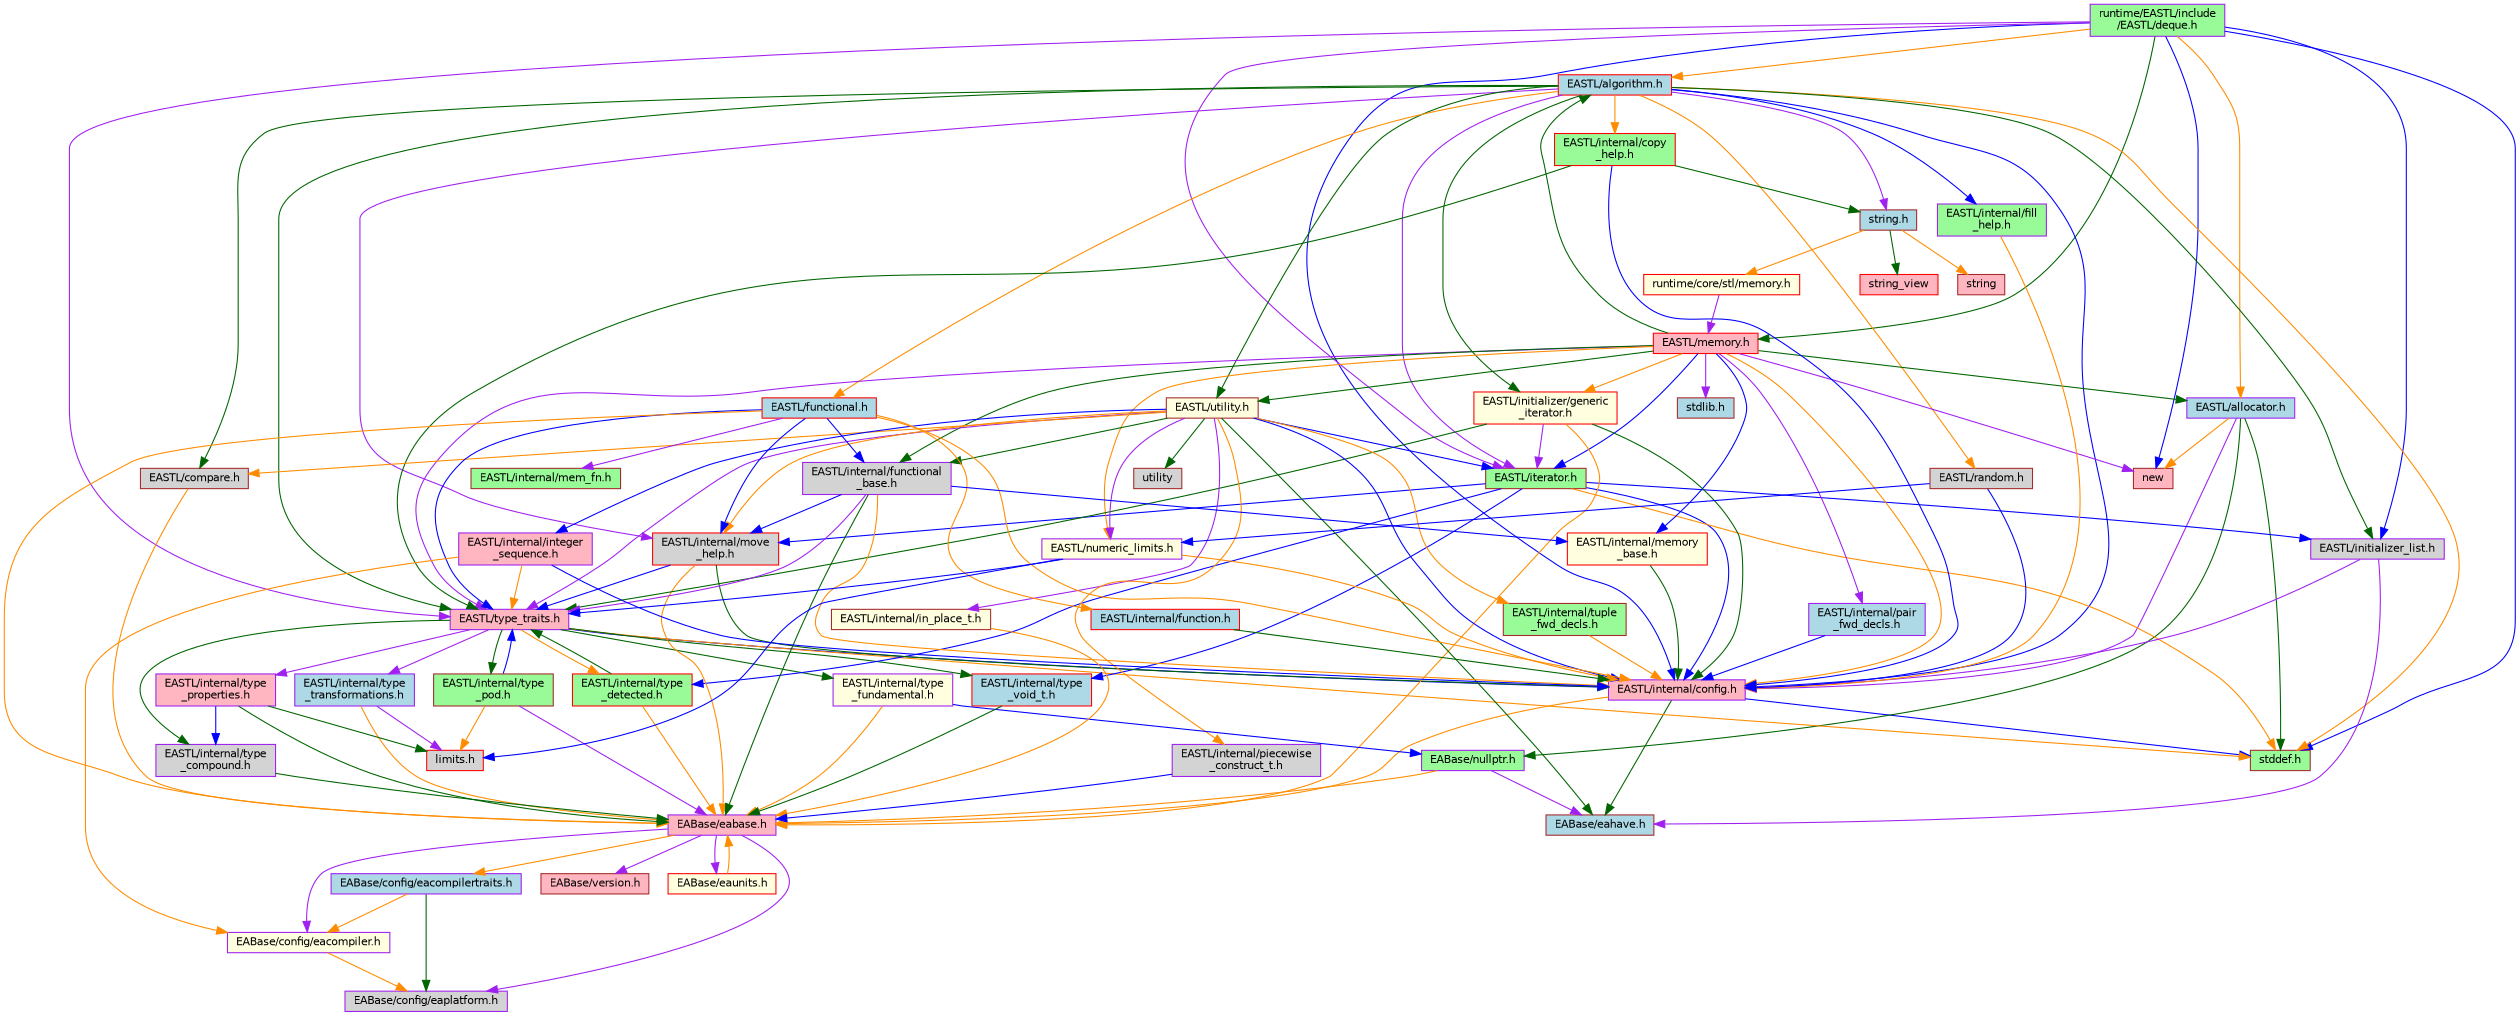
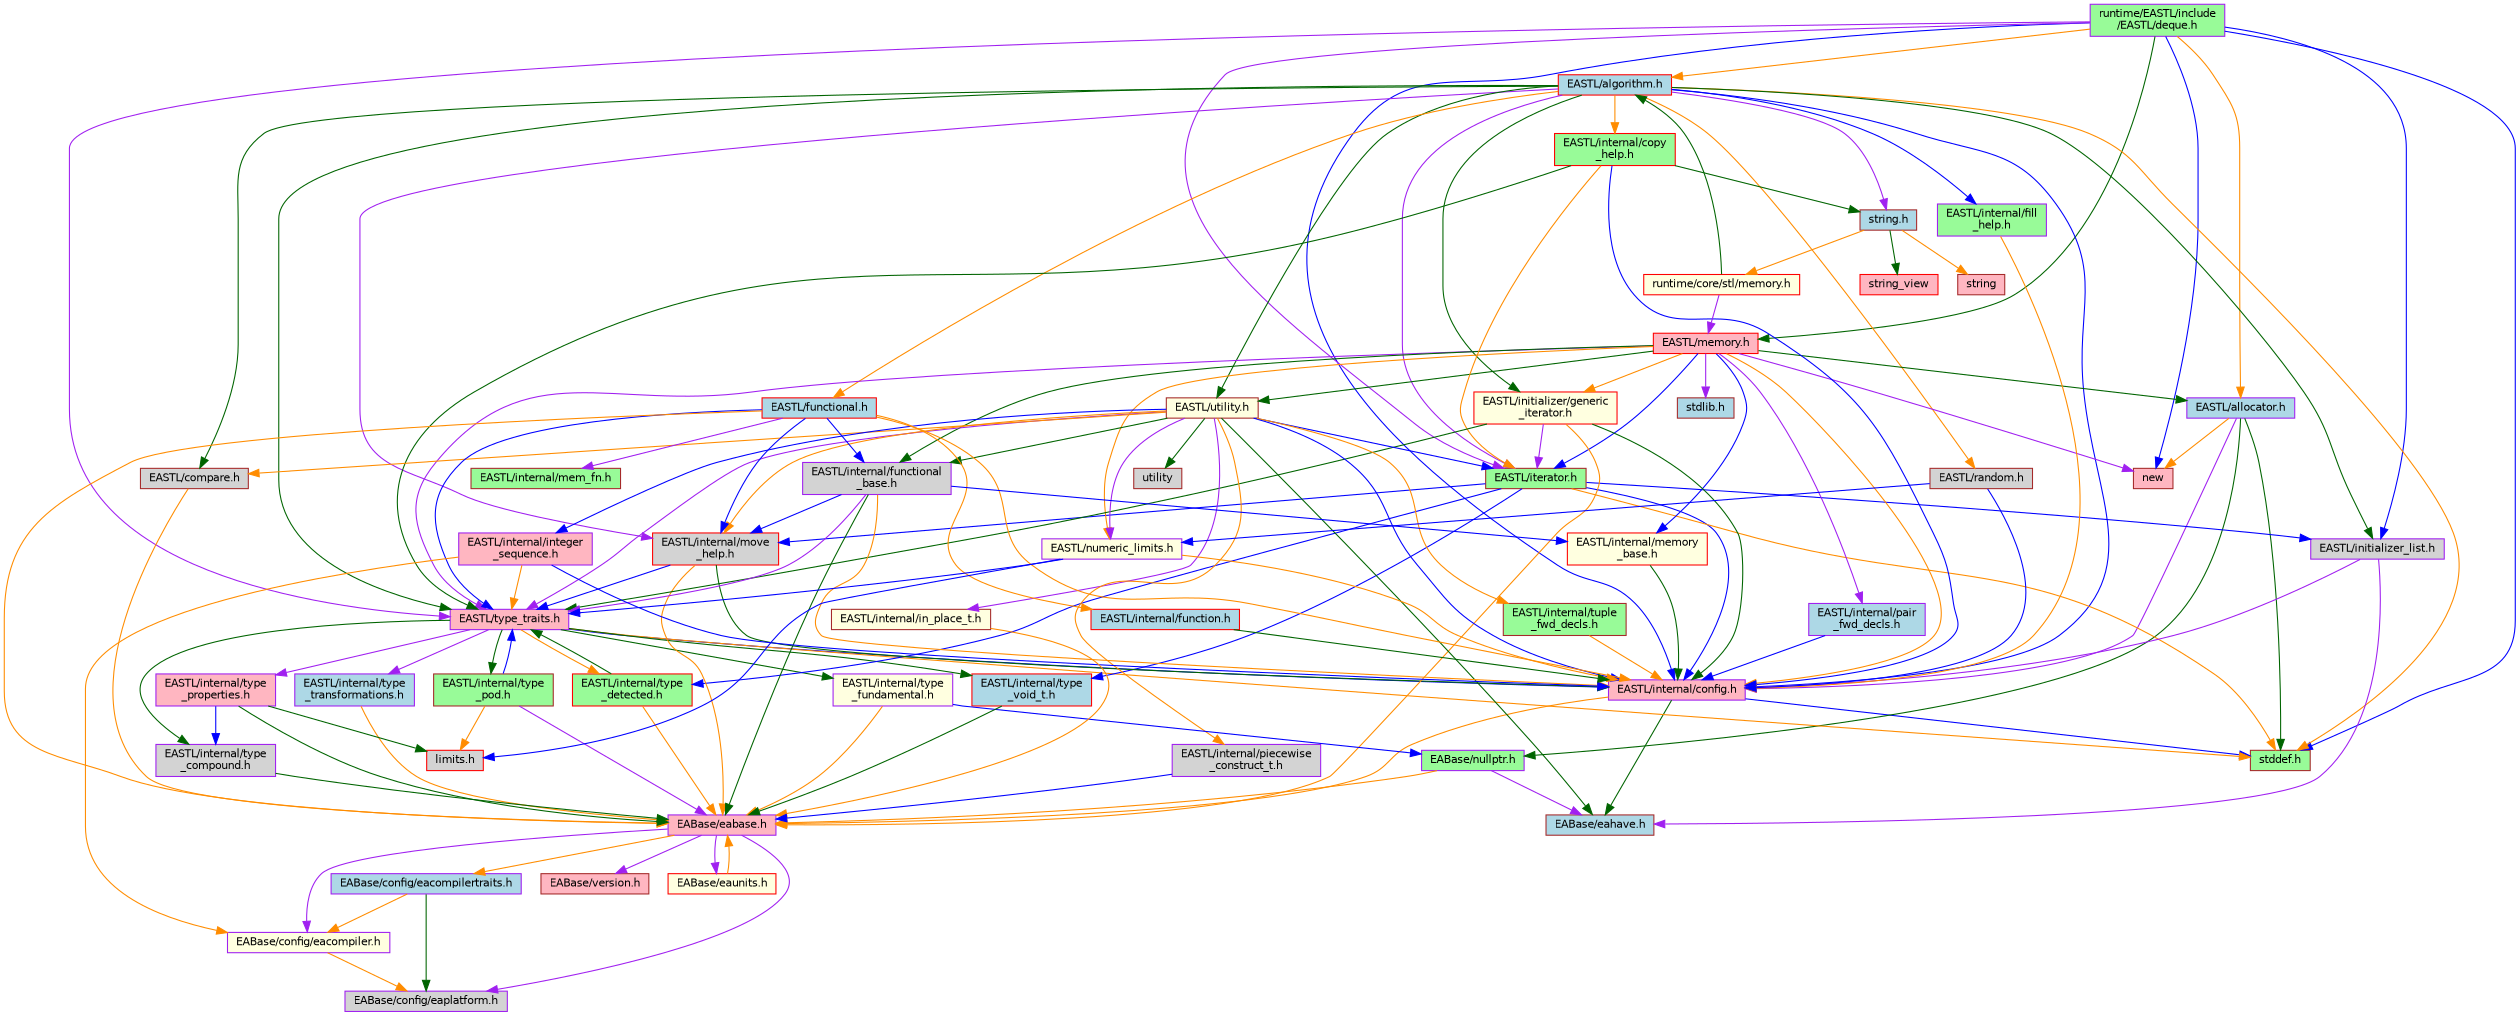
(1559, 234) -> (1707, 181)
none -> (1498, 311)
(405, 725) -> none
